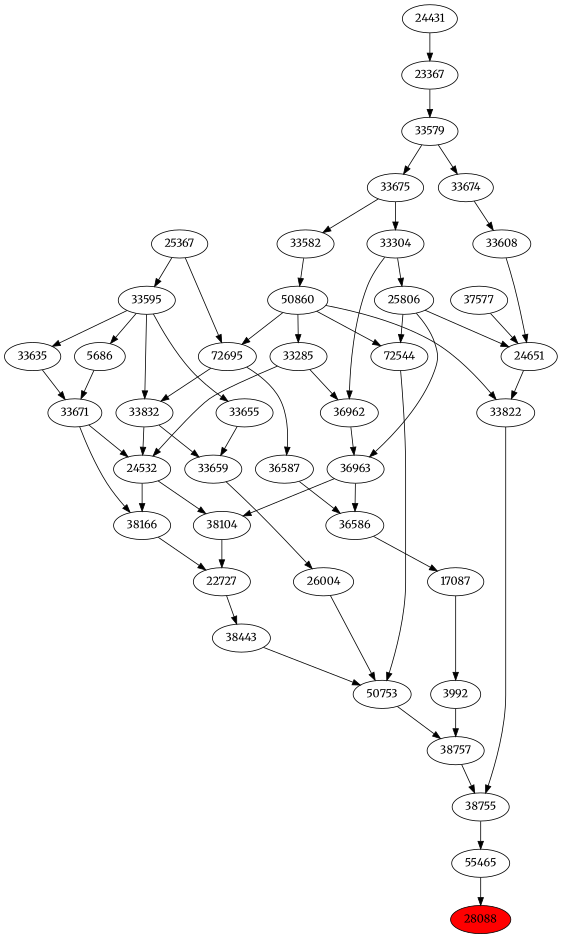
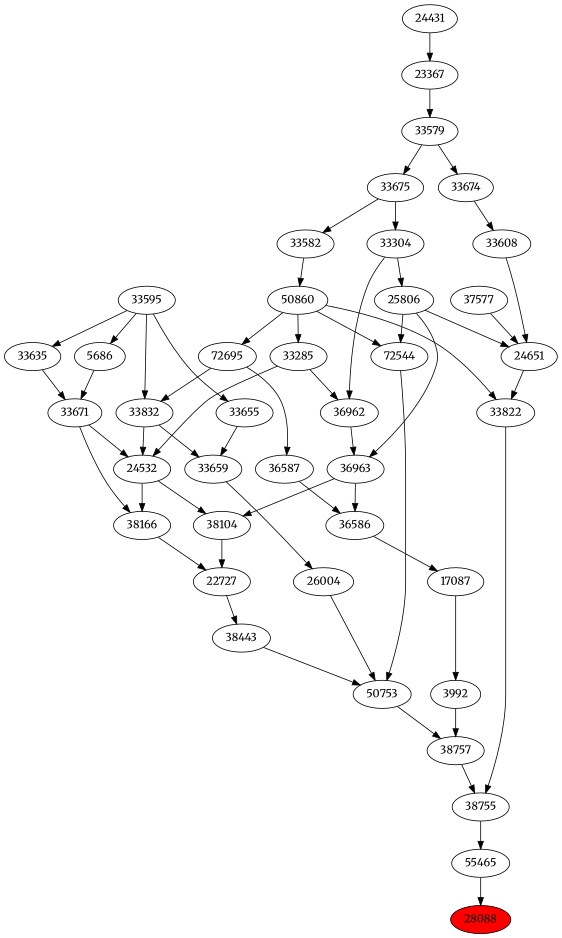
(180, 244) -> none
